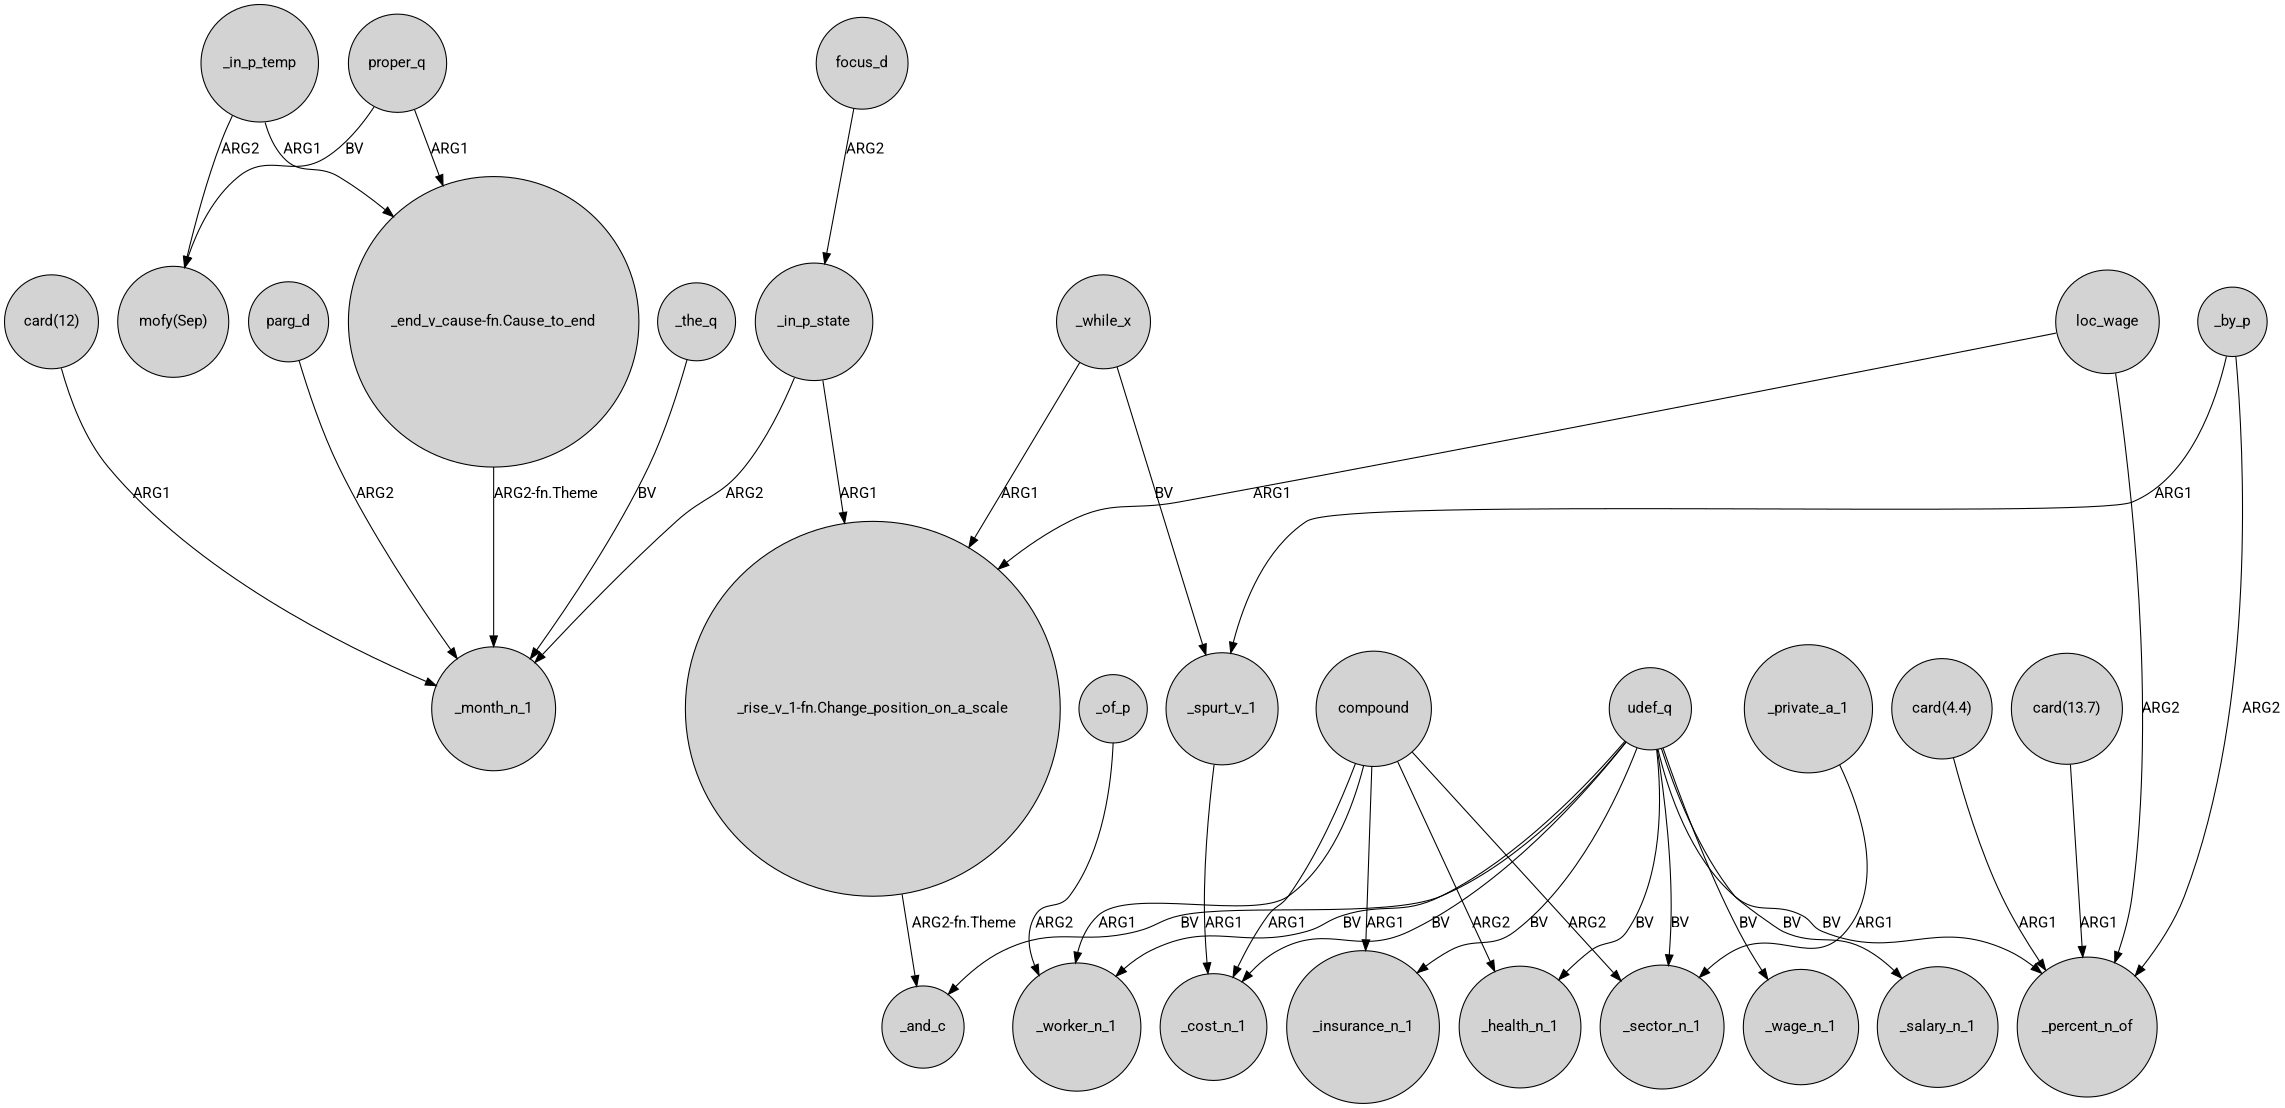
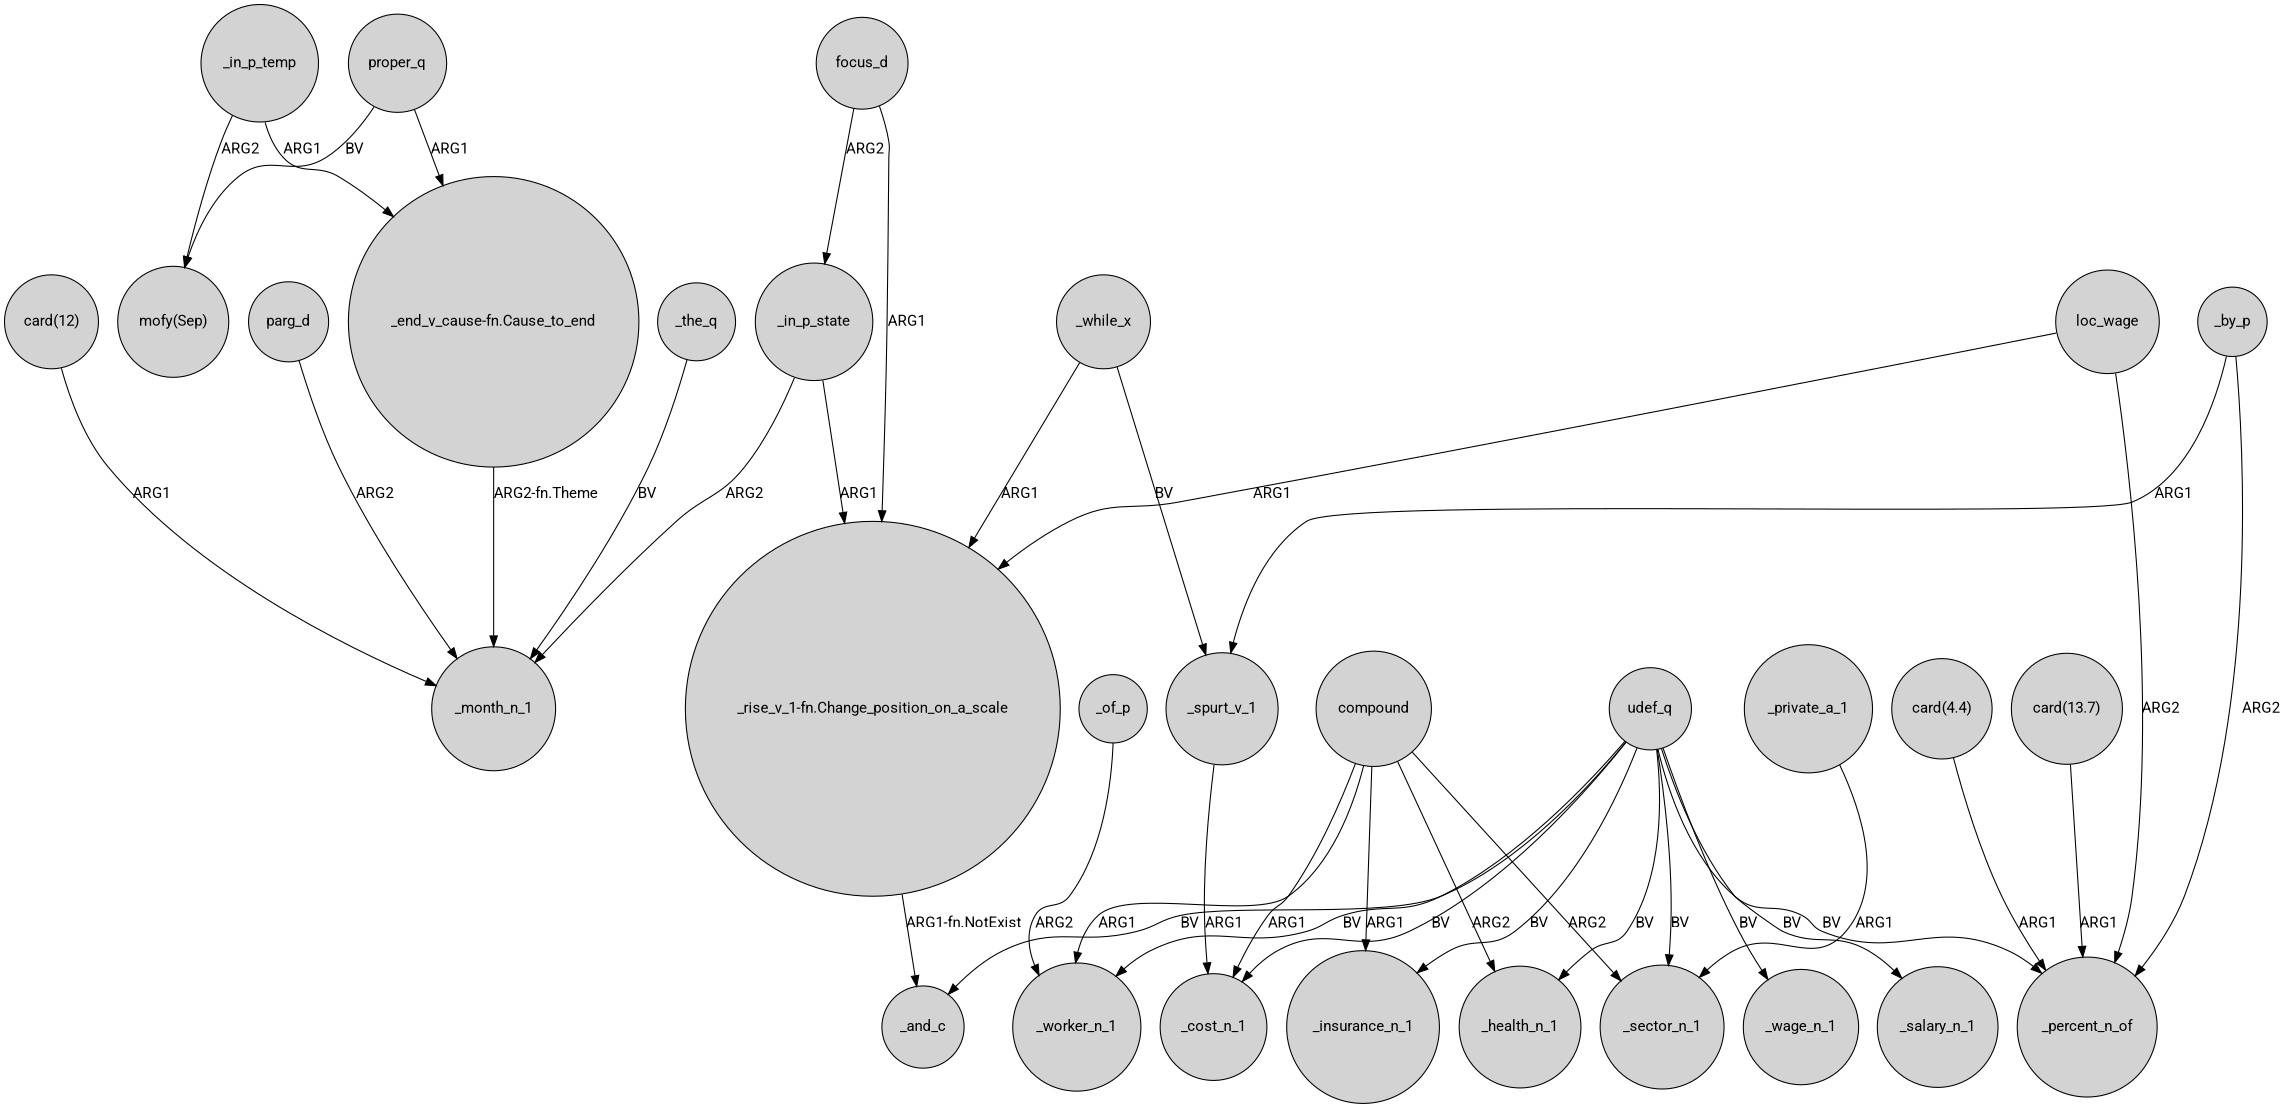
none -> (887, 308)
(964, 923) -> (964, 923)
